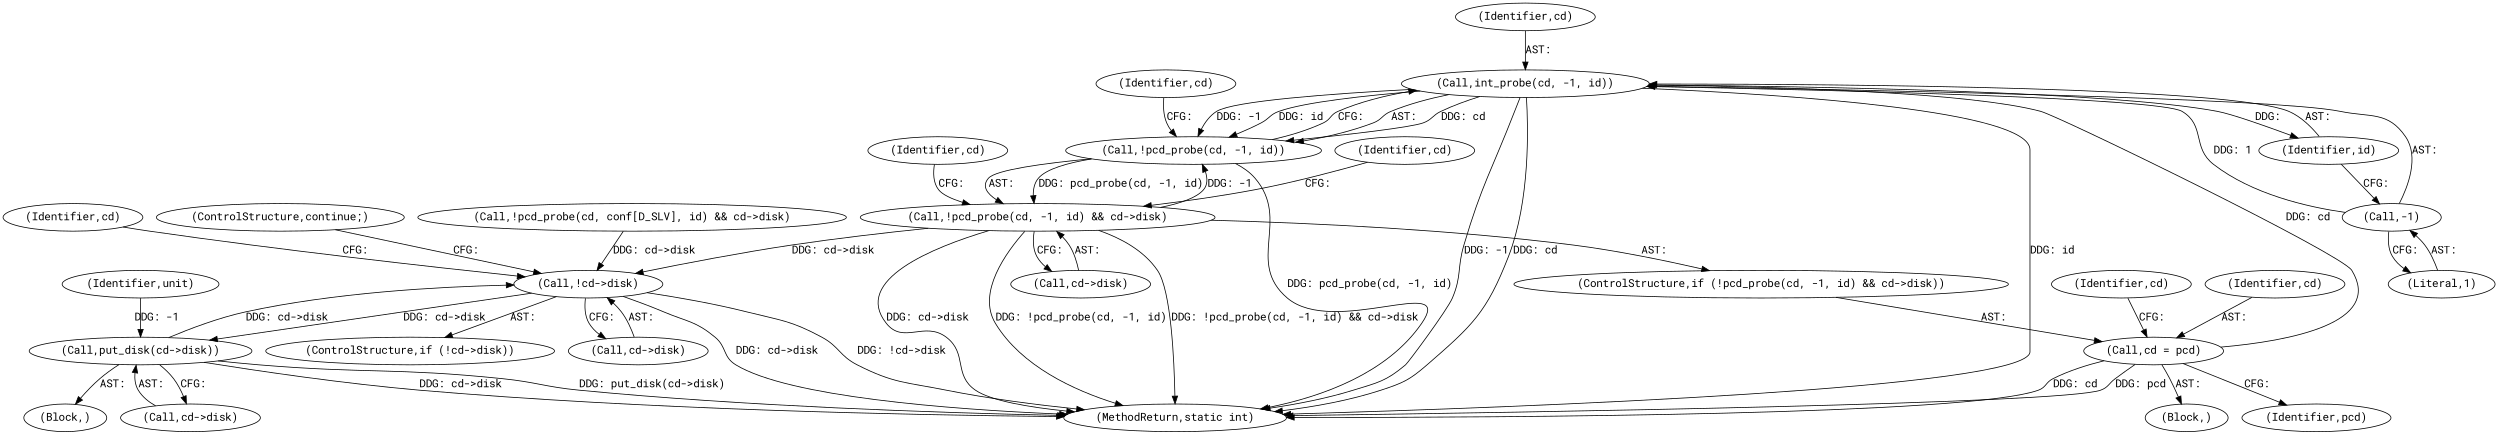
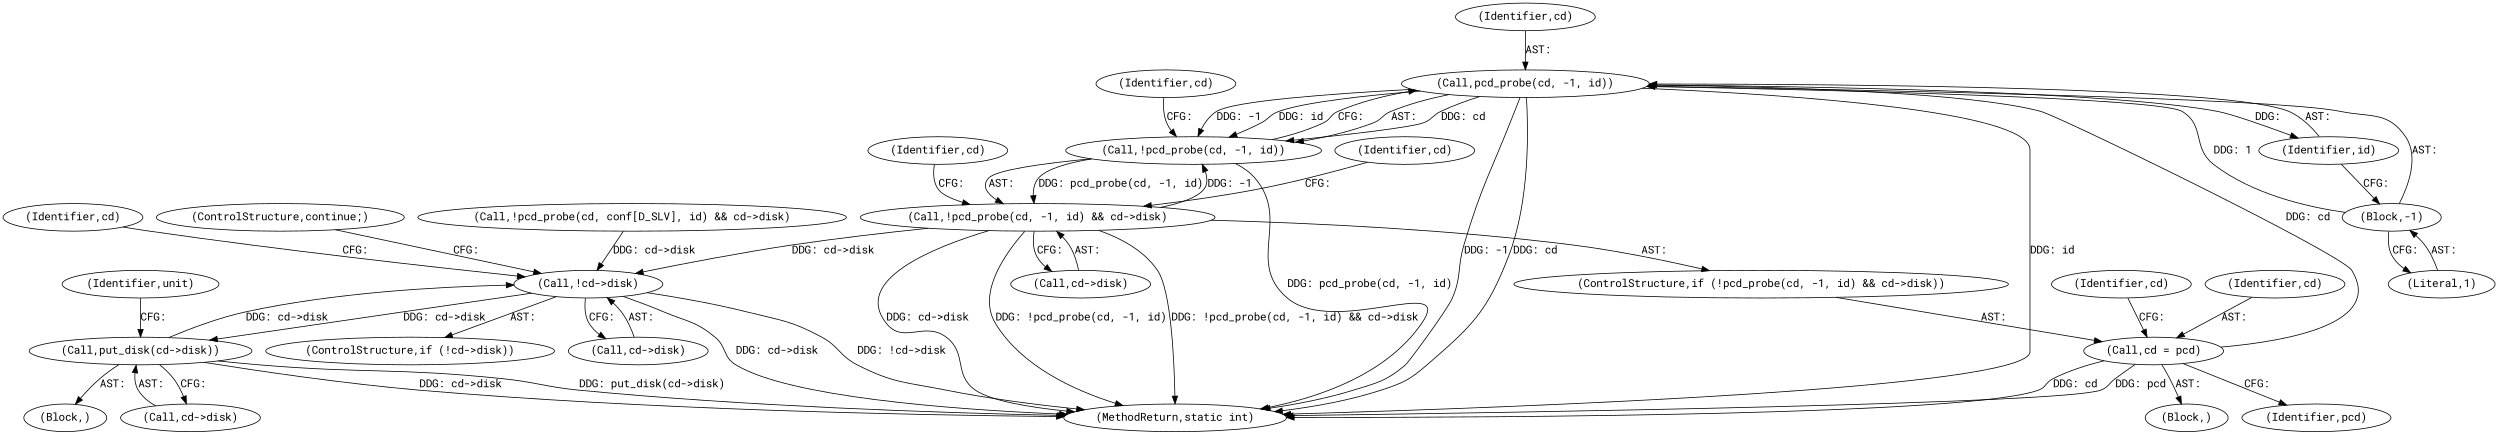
(1525, 84) -> (1525, 84)
(2392, 217) -> (2392, 217)
(157, 318) -> (157, 318)
